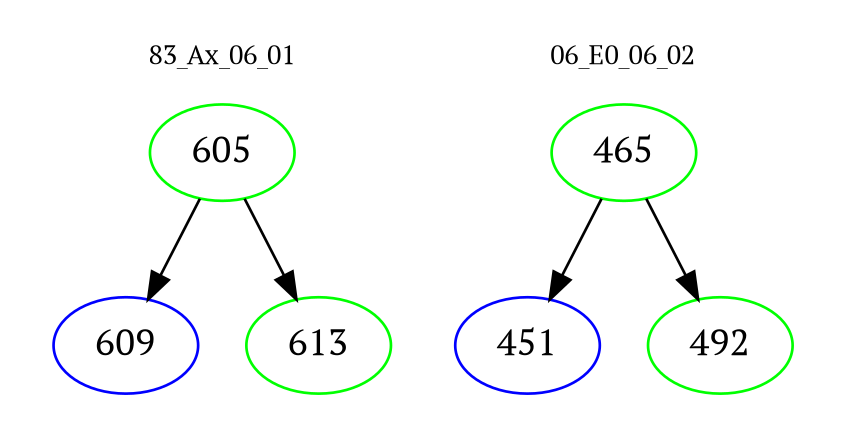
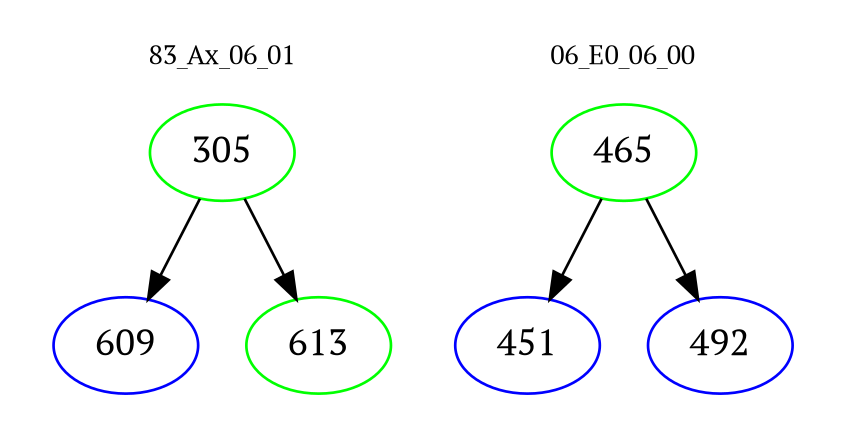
(624, 58) -> (624, 58)
(222, 153) -> (222, 153)
(720, 345) -> (720, 345)
